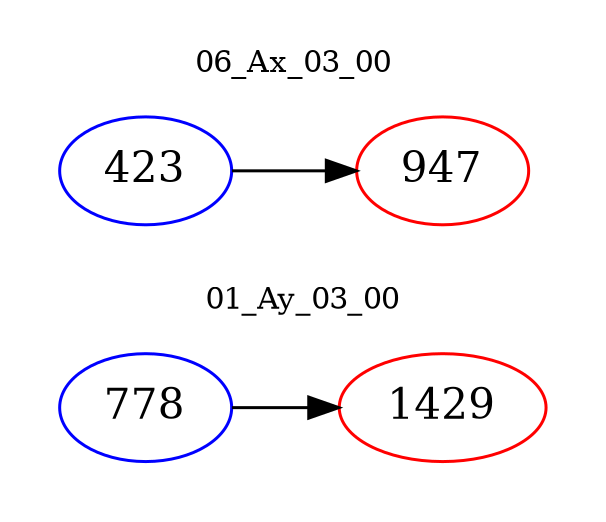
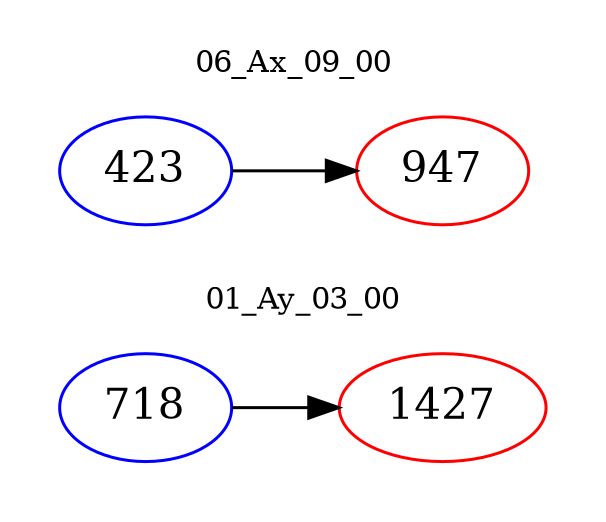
(294, 64) -> (294, 64)
(146, 408) -> (146, 408)
(443, 408) -> (443, 408)
